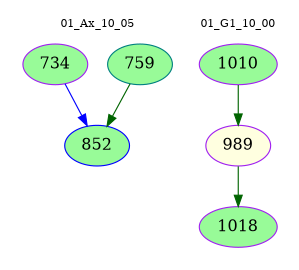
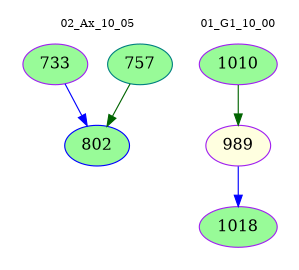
(98, 24) -> (98, 24)
(55, 64) -> (55, 64)
(140, 64) -> (140, 64)
(97, 146) -> (97, 146)
(238, 181) -> (238, 181)
